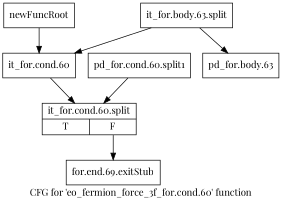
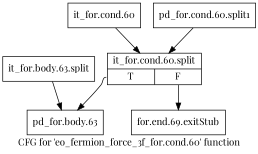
(39, 15) -> none
(116, 39) -> none
none -> (95, 91)
